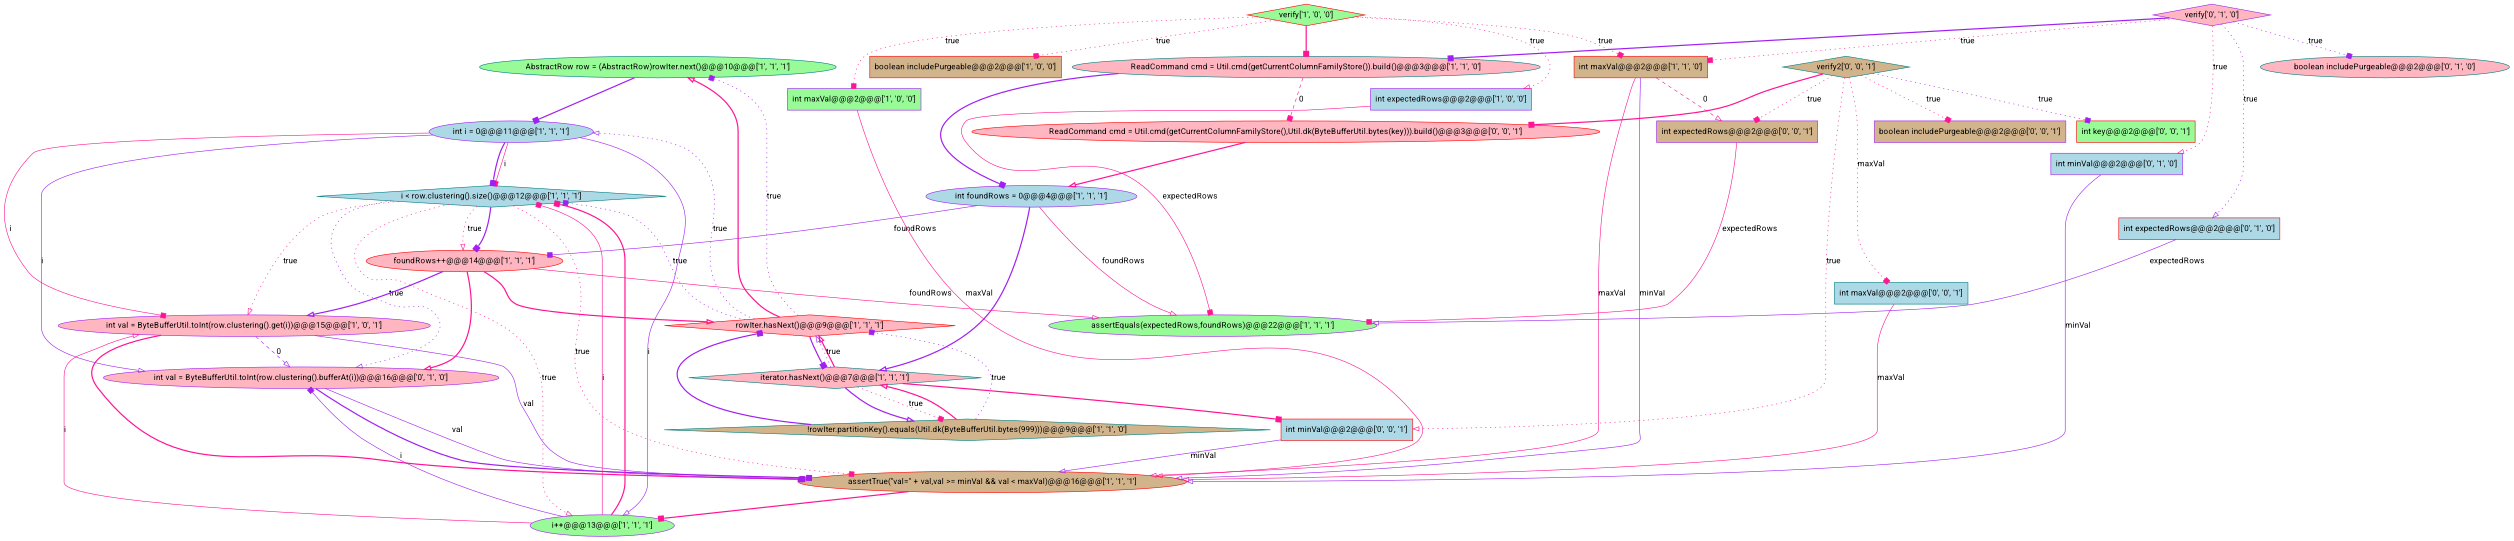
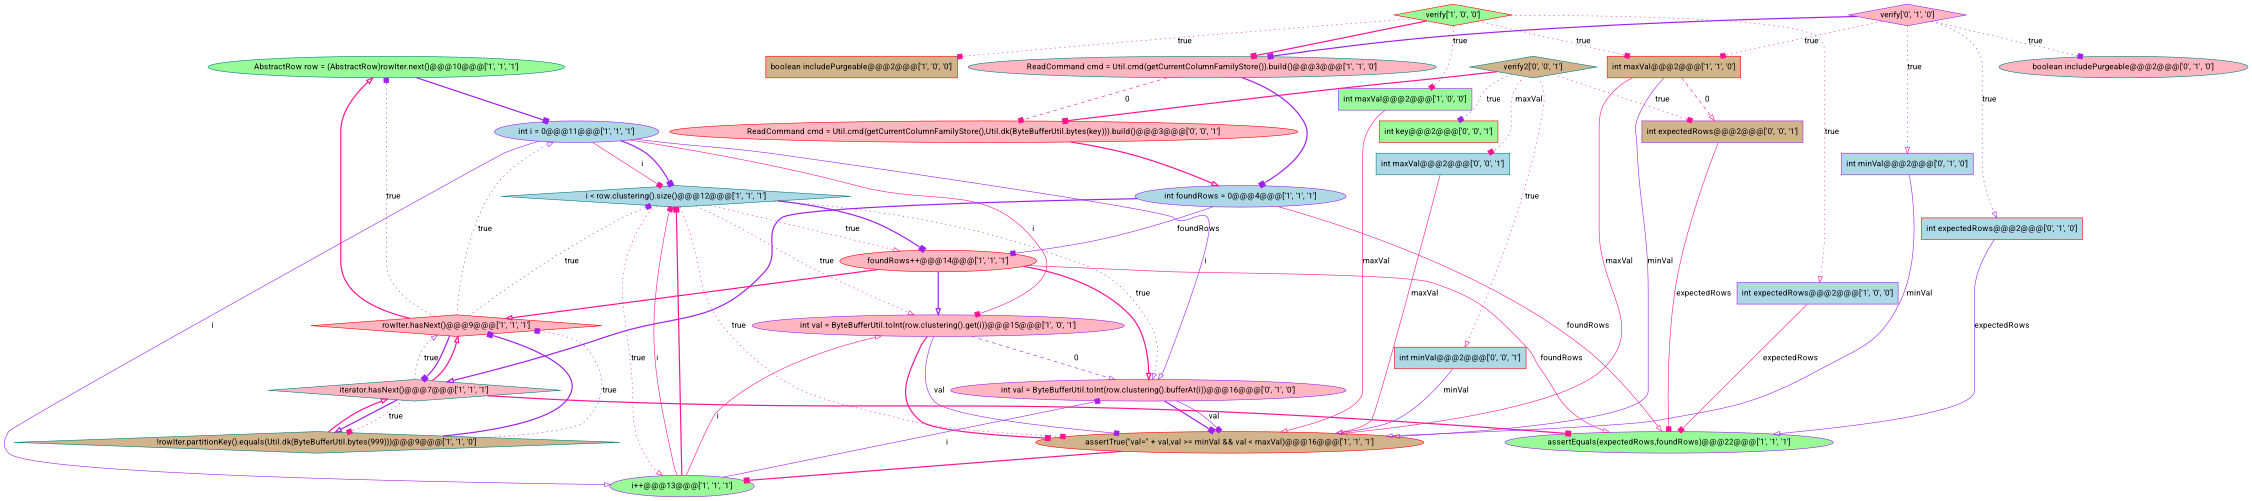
(1970, 132) -> none
(1089, 400) -> (1026, 406)
